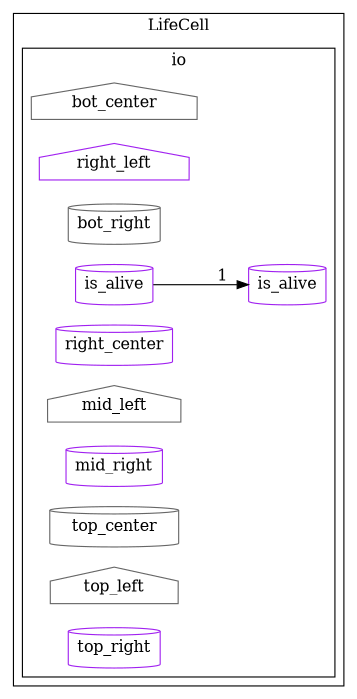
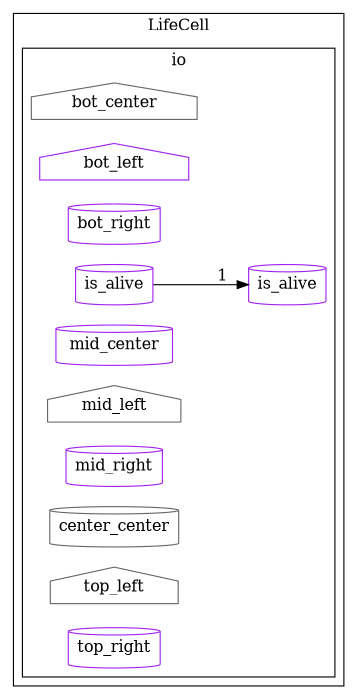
(114, 164) -> (114, 164)
(114, 224) -> (114, 224)
(114, 345) -> (114, 345)
(114, 527) -> (114, 527)
